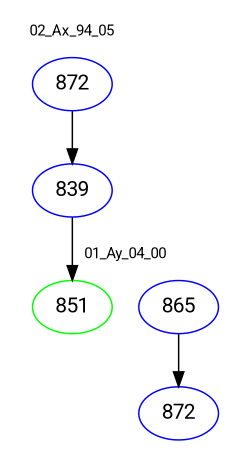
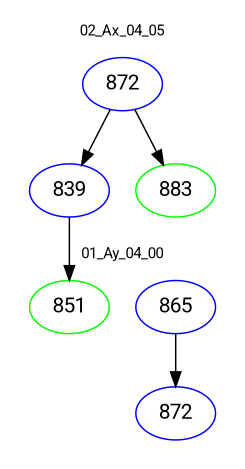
(72, 32) -> (123, 32)
none -> (176, 190)
